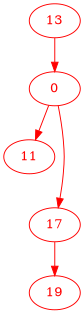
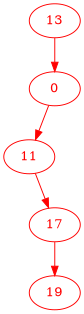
(64, 152) -> (40, 186)
